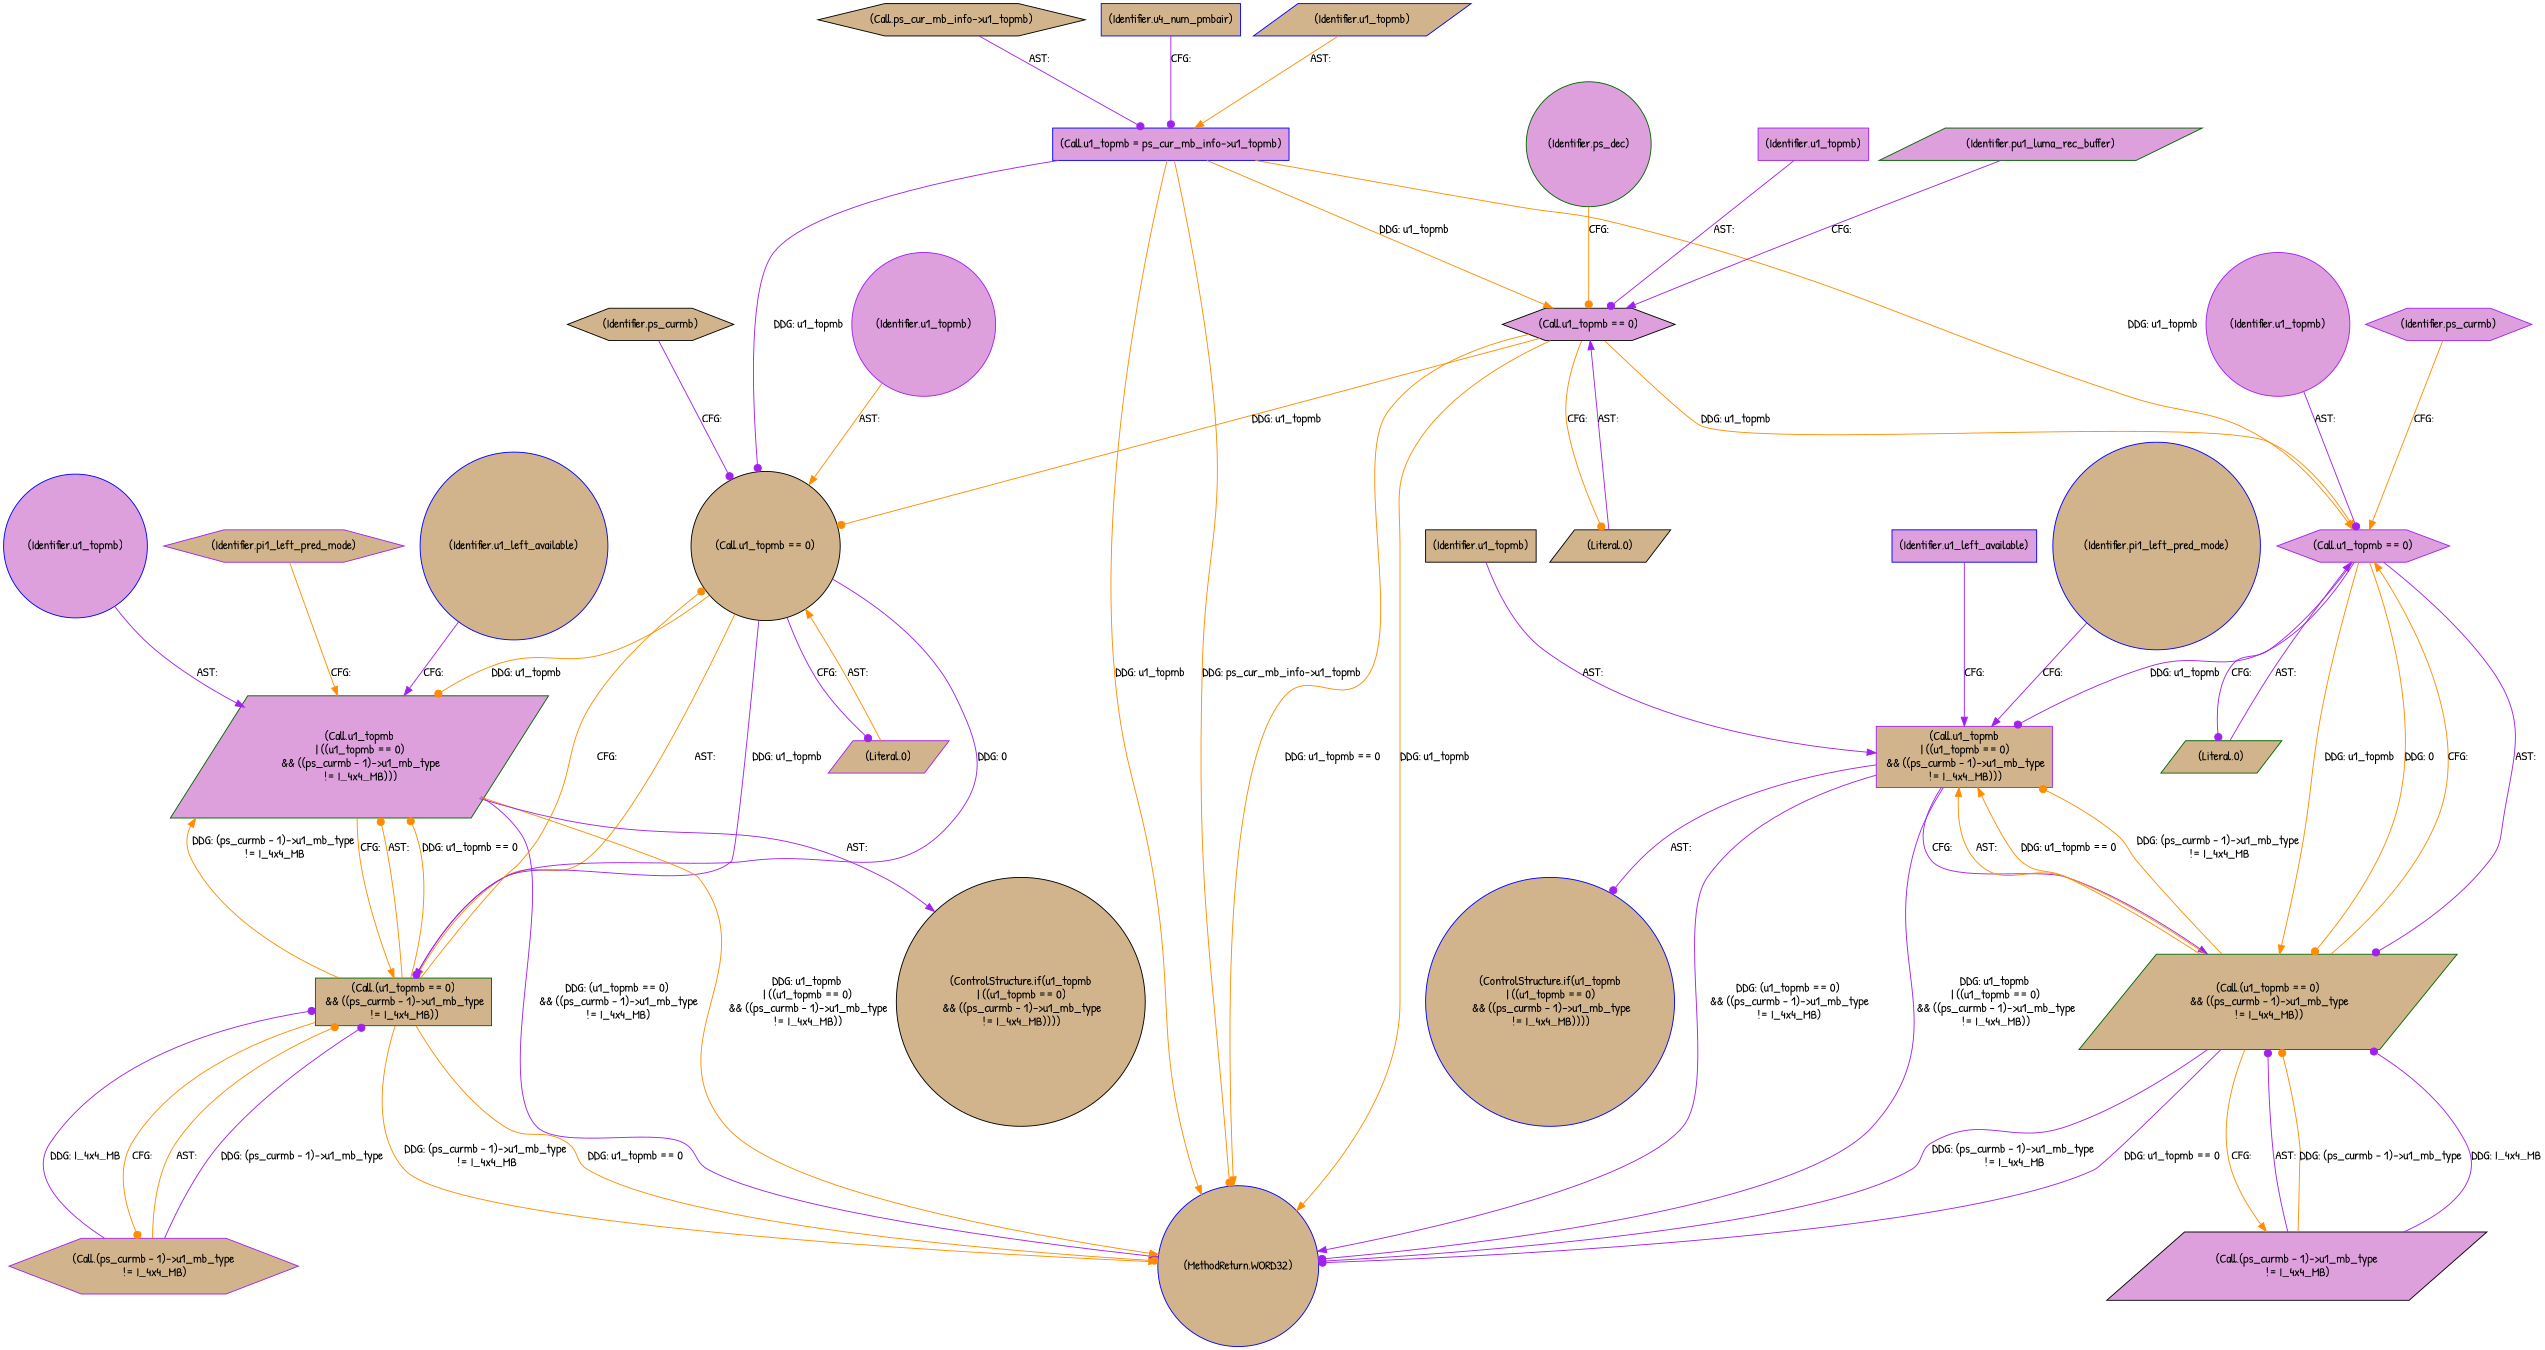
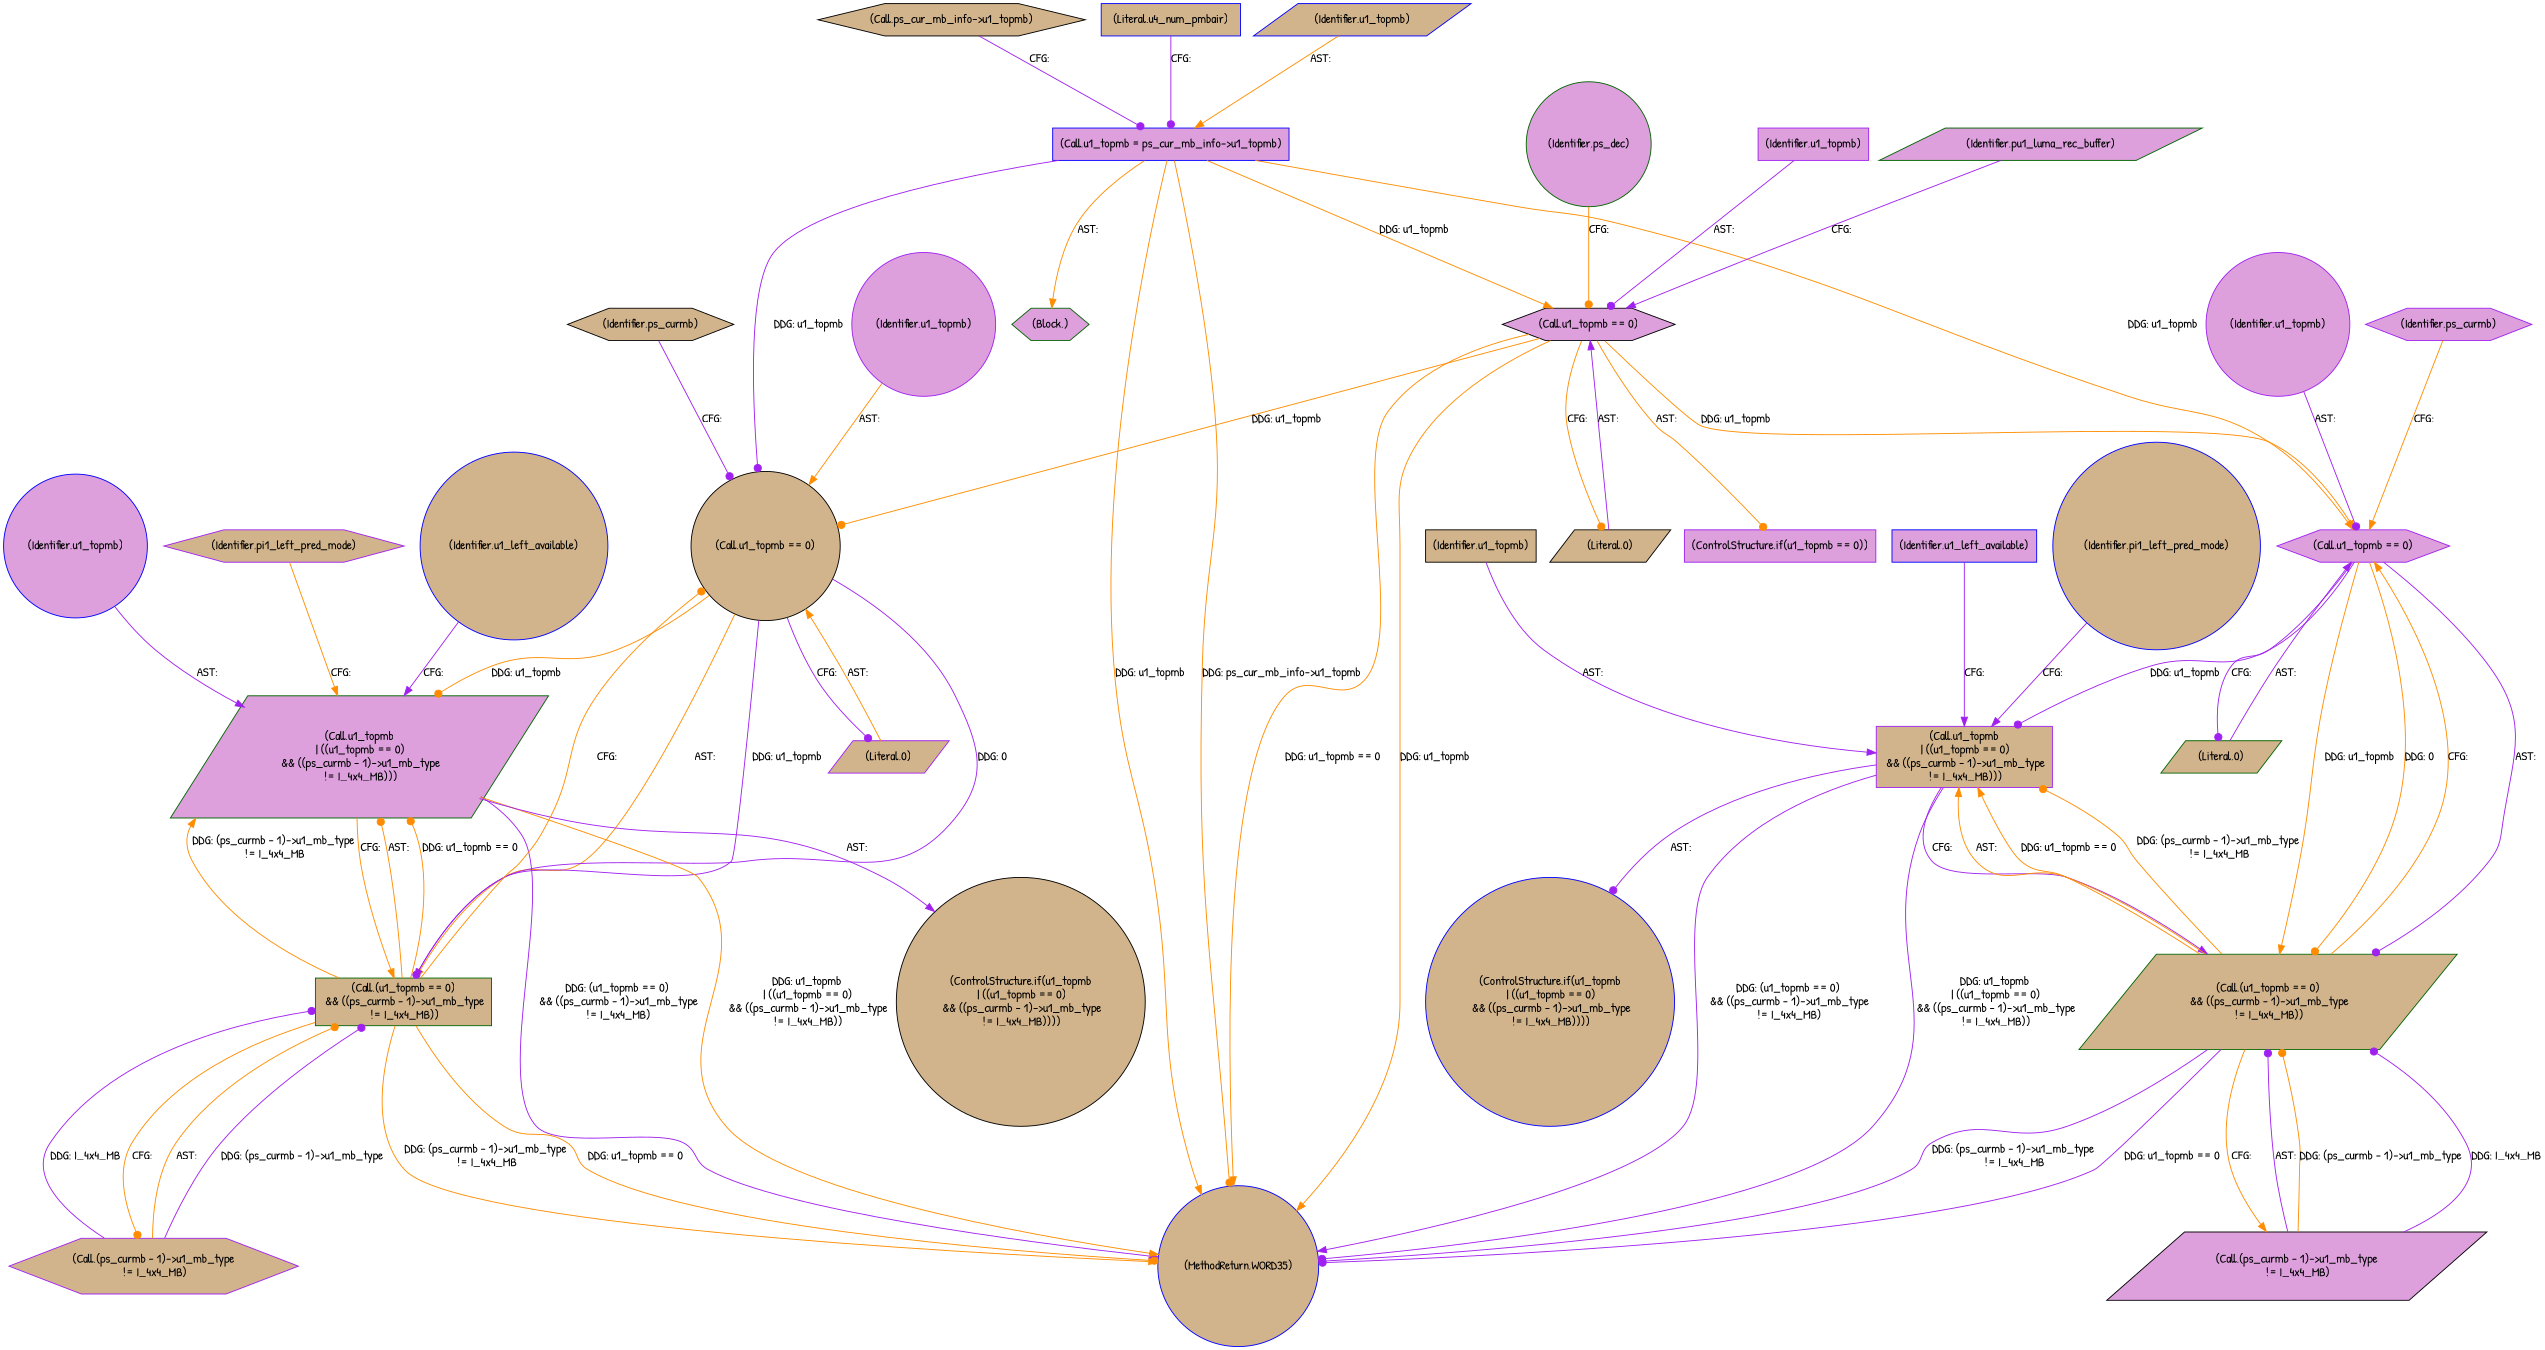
(1171, 20) -> (1171, 20)
(1041, 59) -> (1041, 59)
none -> (1050, 324)
none -> (1780, 546)
(1238, 1266) -> (1238, 1266)
